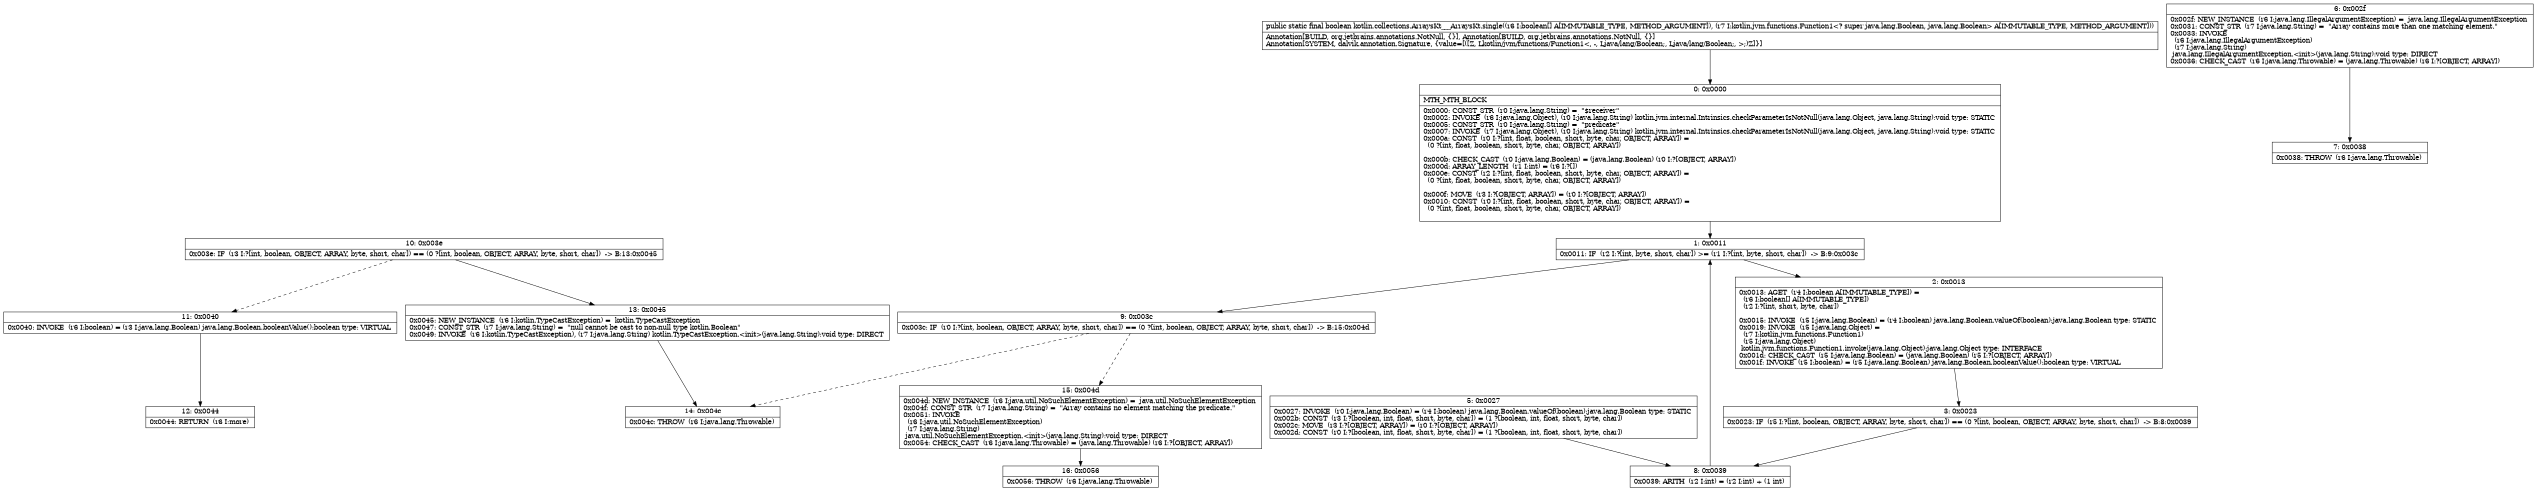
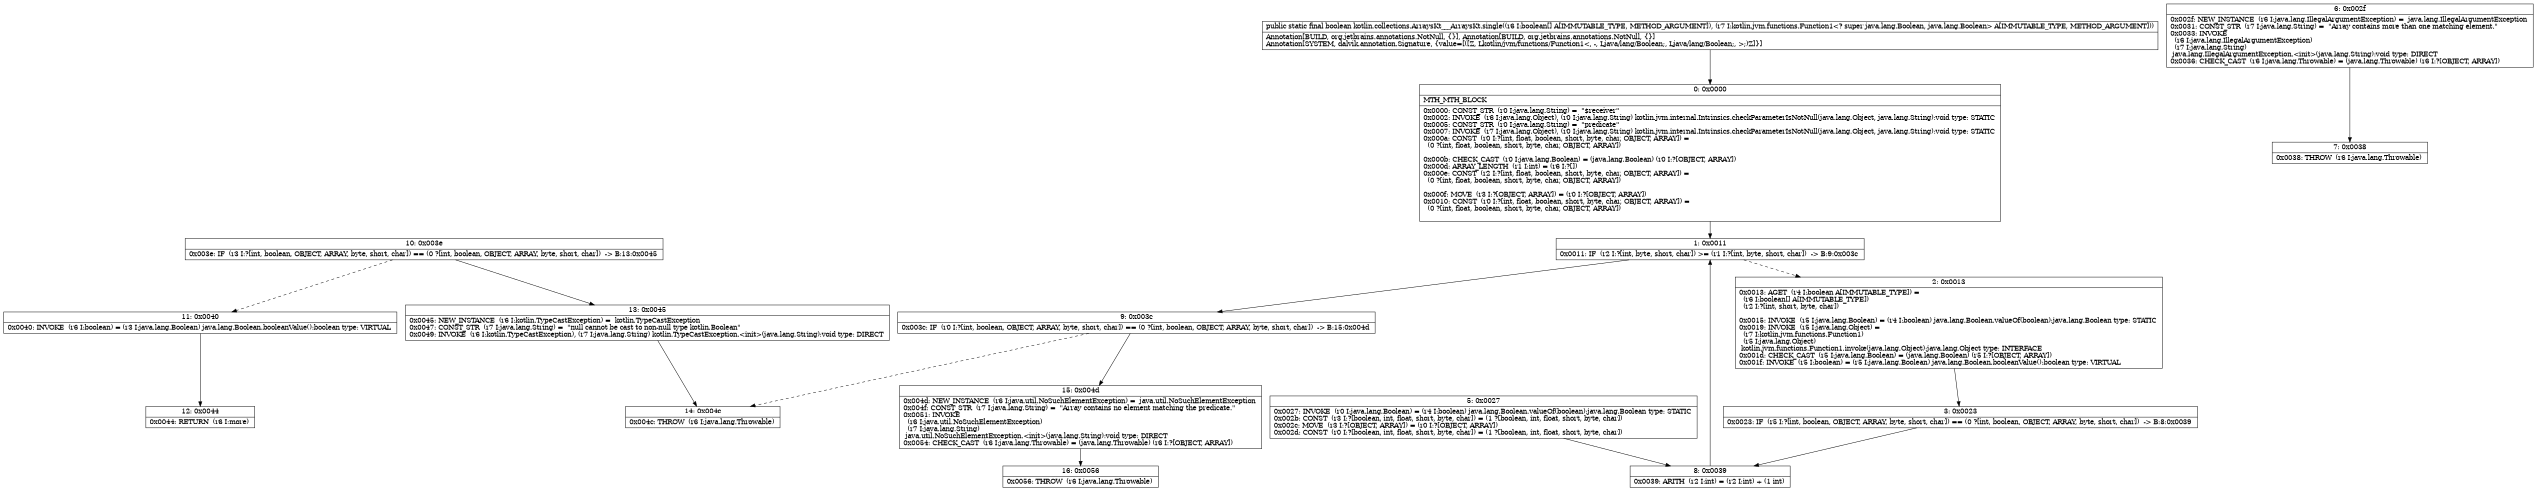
(1770, 268) -> (1770, 268)
(1116, 357) -> (1116, 357)
